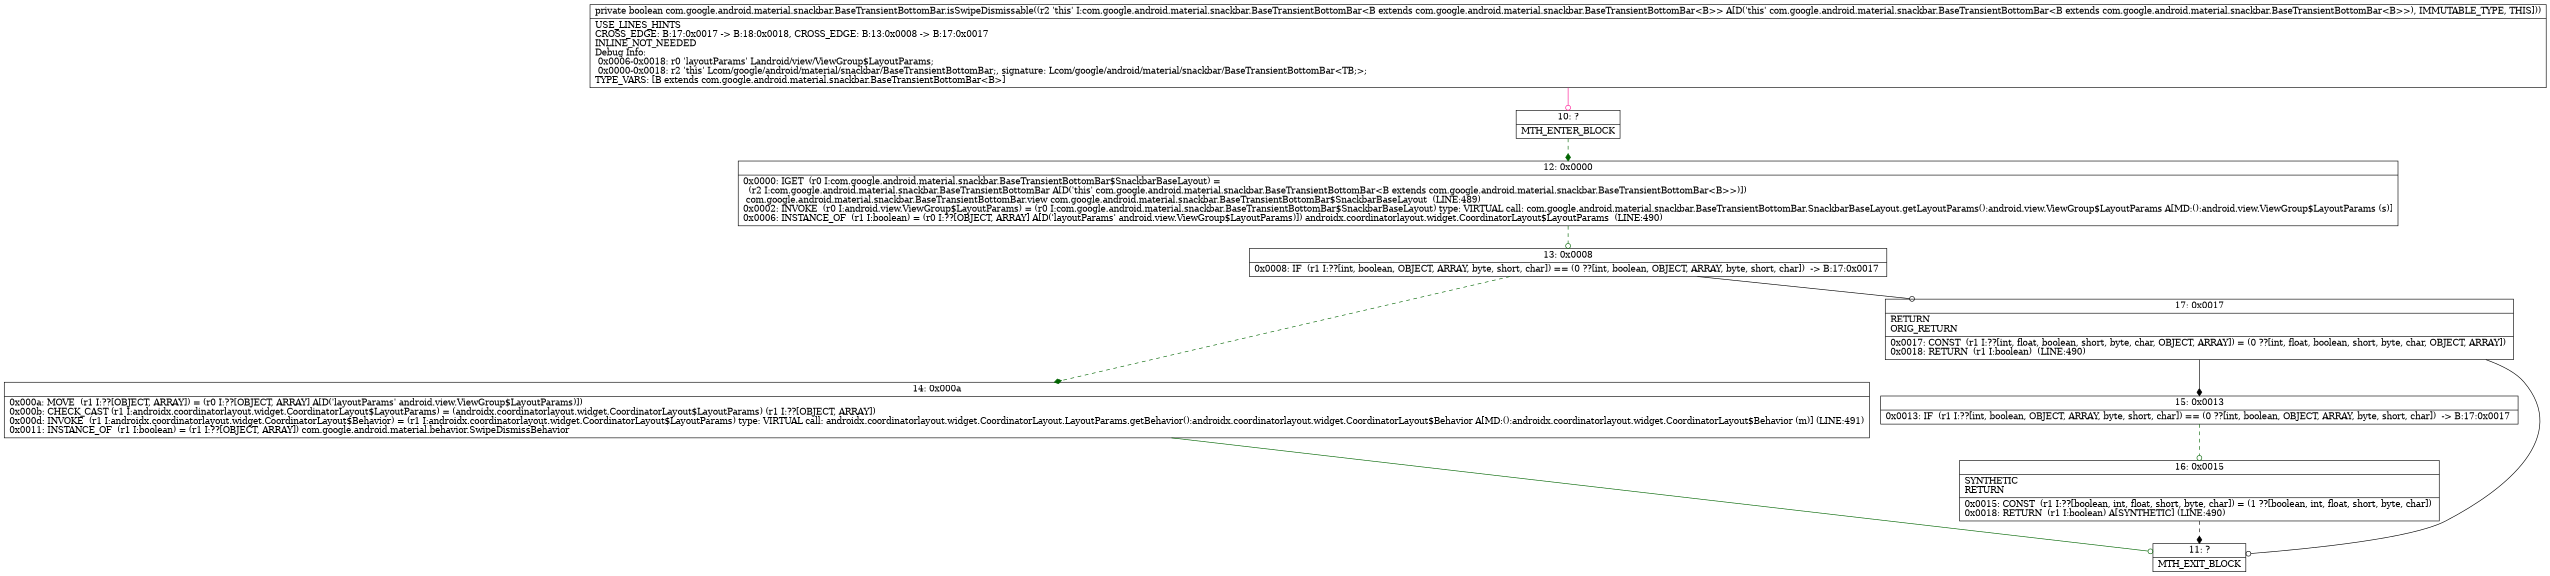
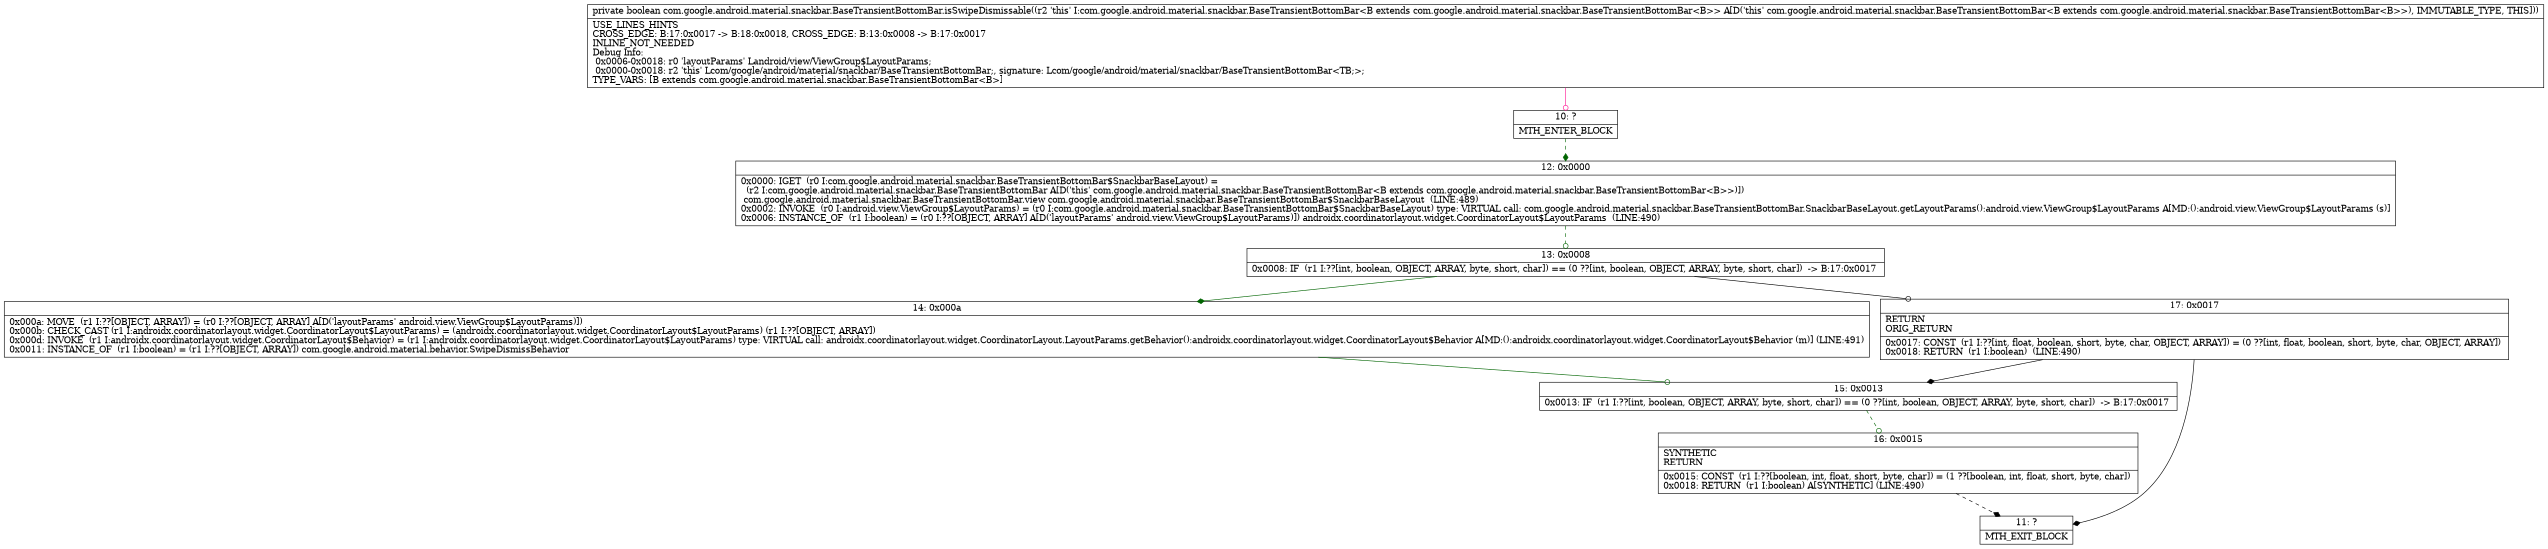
(1286, 329) -> (1321, 289)
(1660, 494) -> (1492, 370)
(2460, 513) -> (2167, 464)
